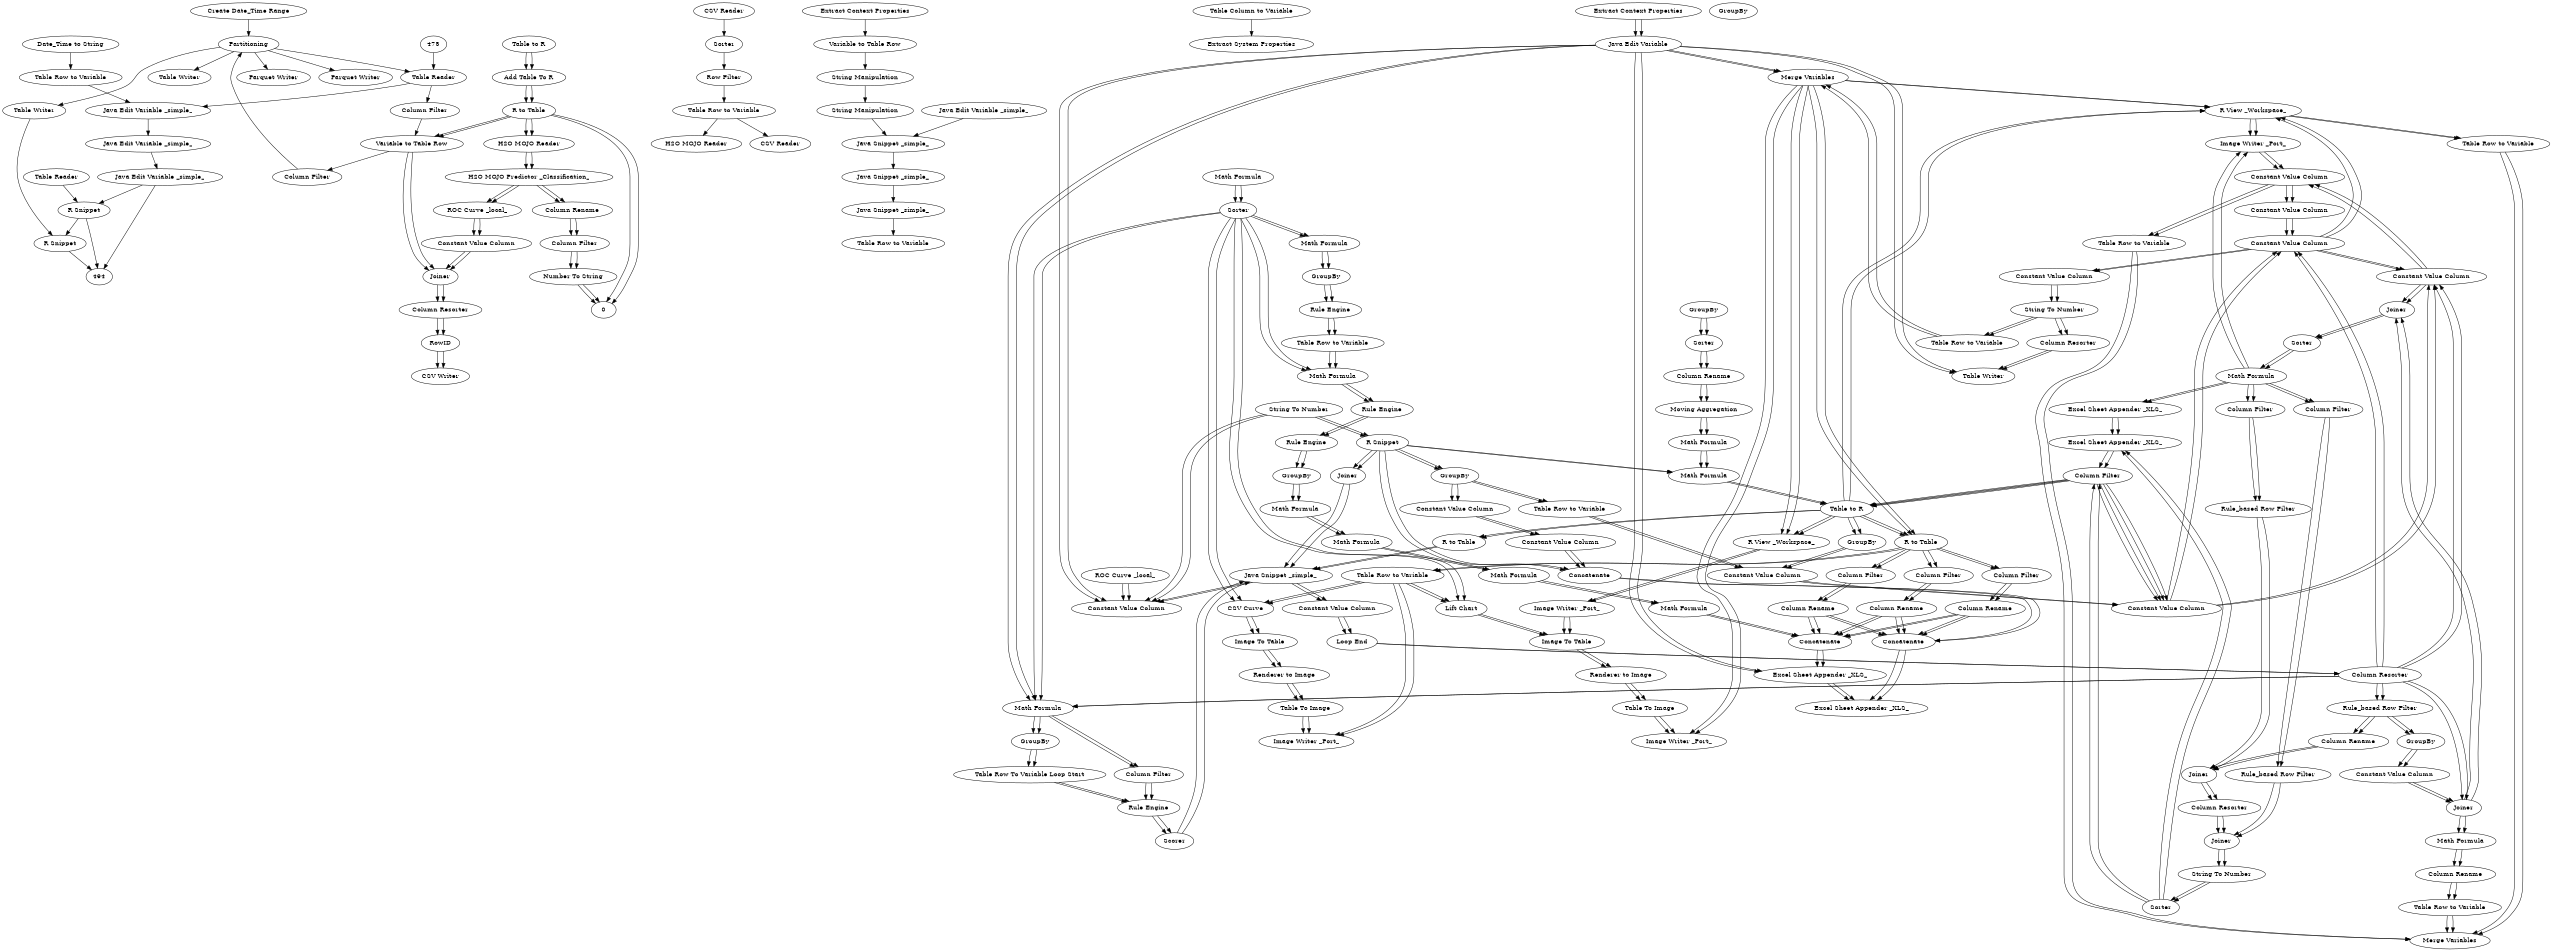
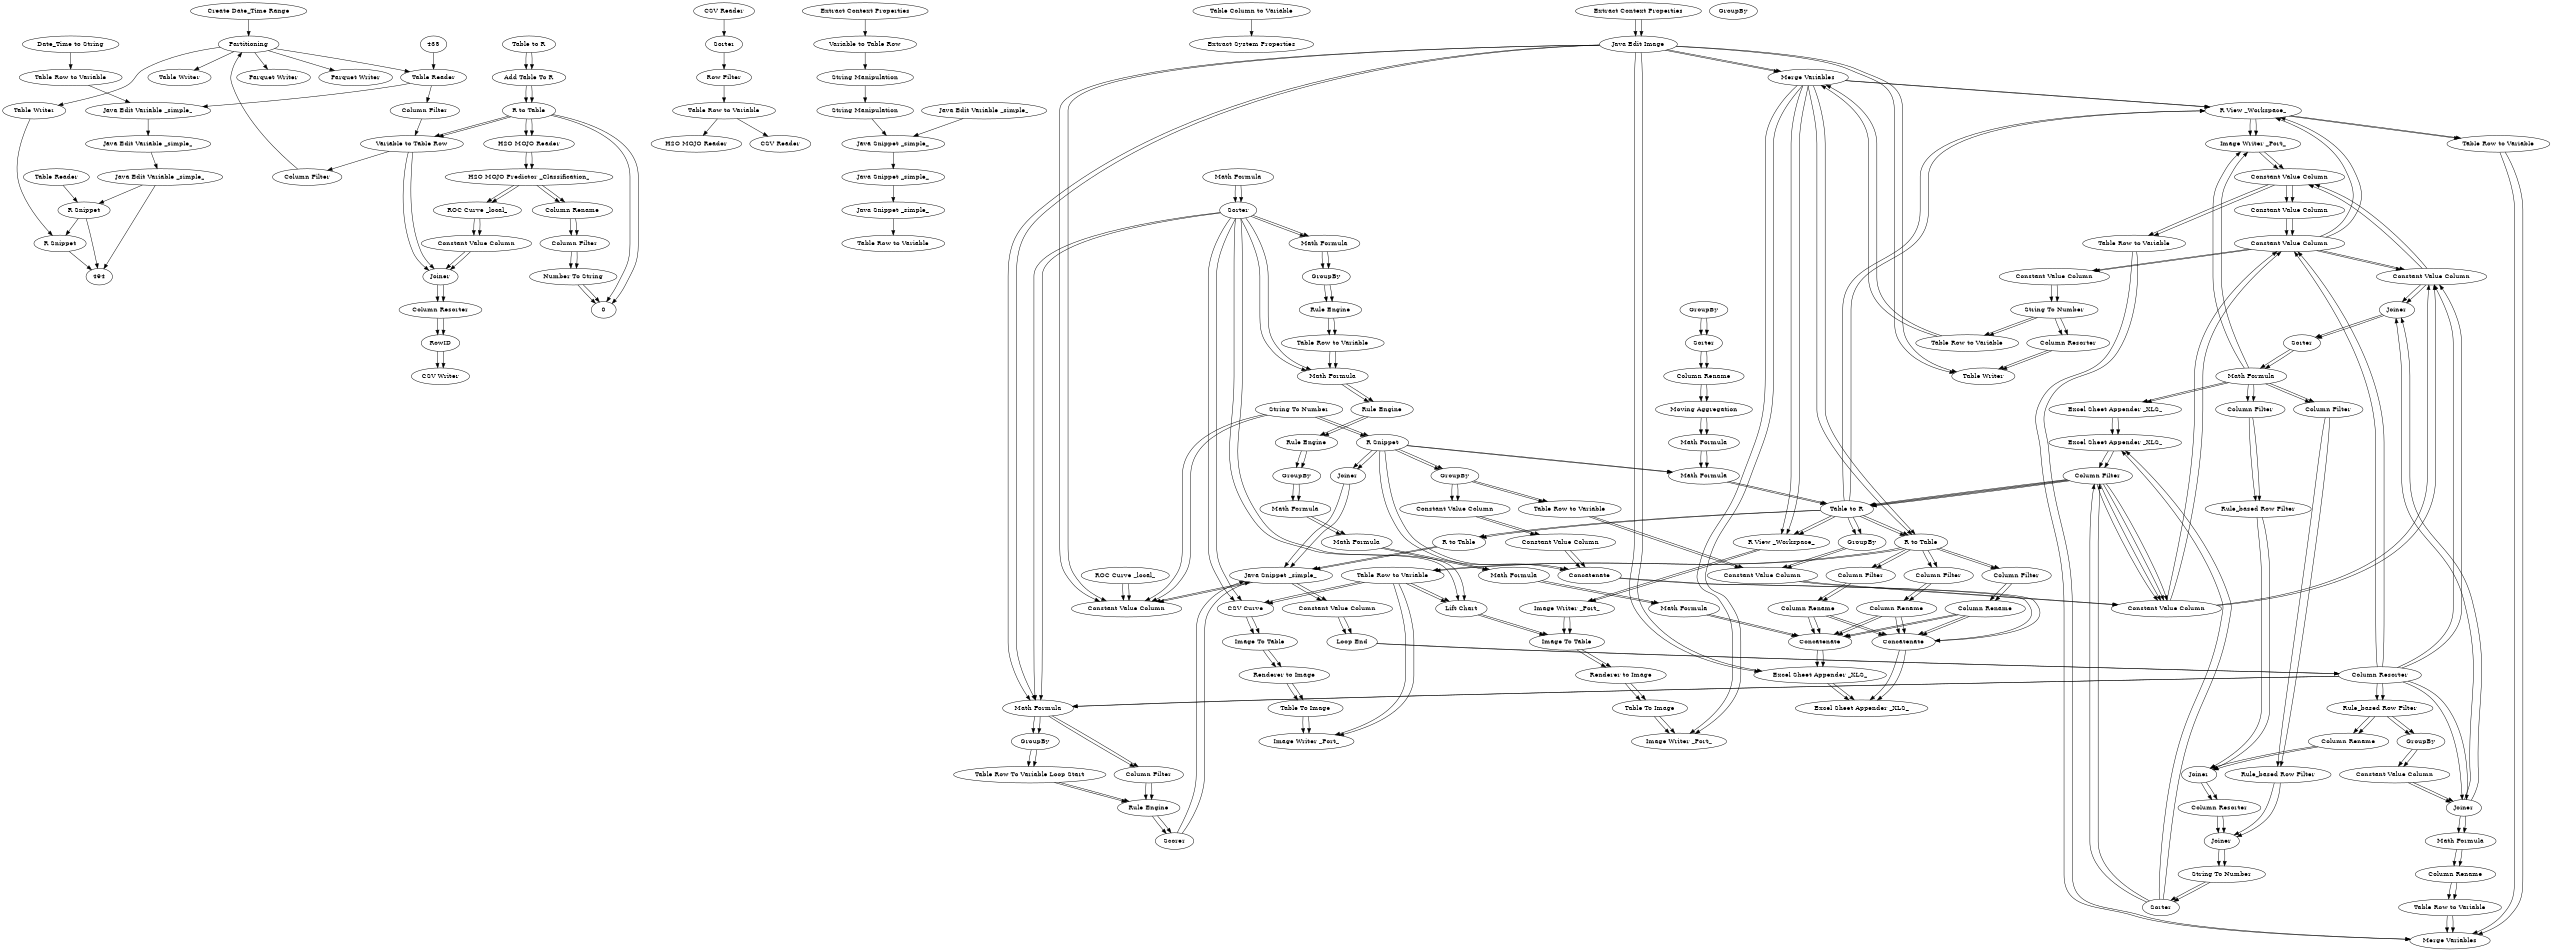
(434, 44) -> (434, 44)
(1638, 44) -> (1638, 44)
